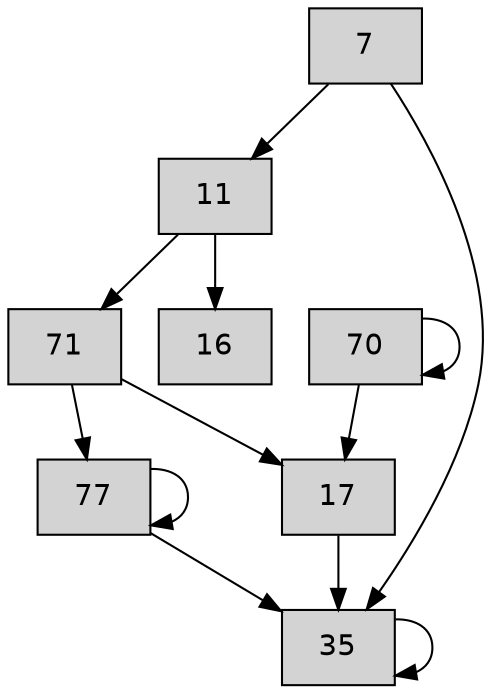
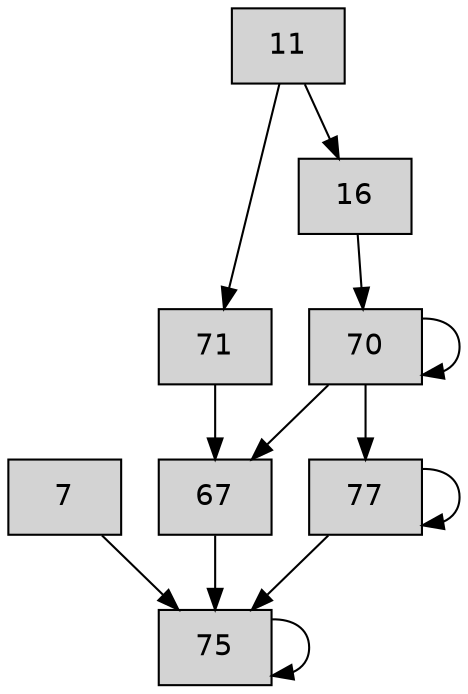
(298, 114) -> none
none -> (360, 261)
(77, 412) -> (366, 412)
(338, 497) -> (215, 497)
(338, 648) -> (215, 648)
